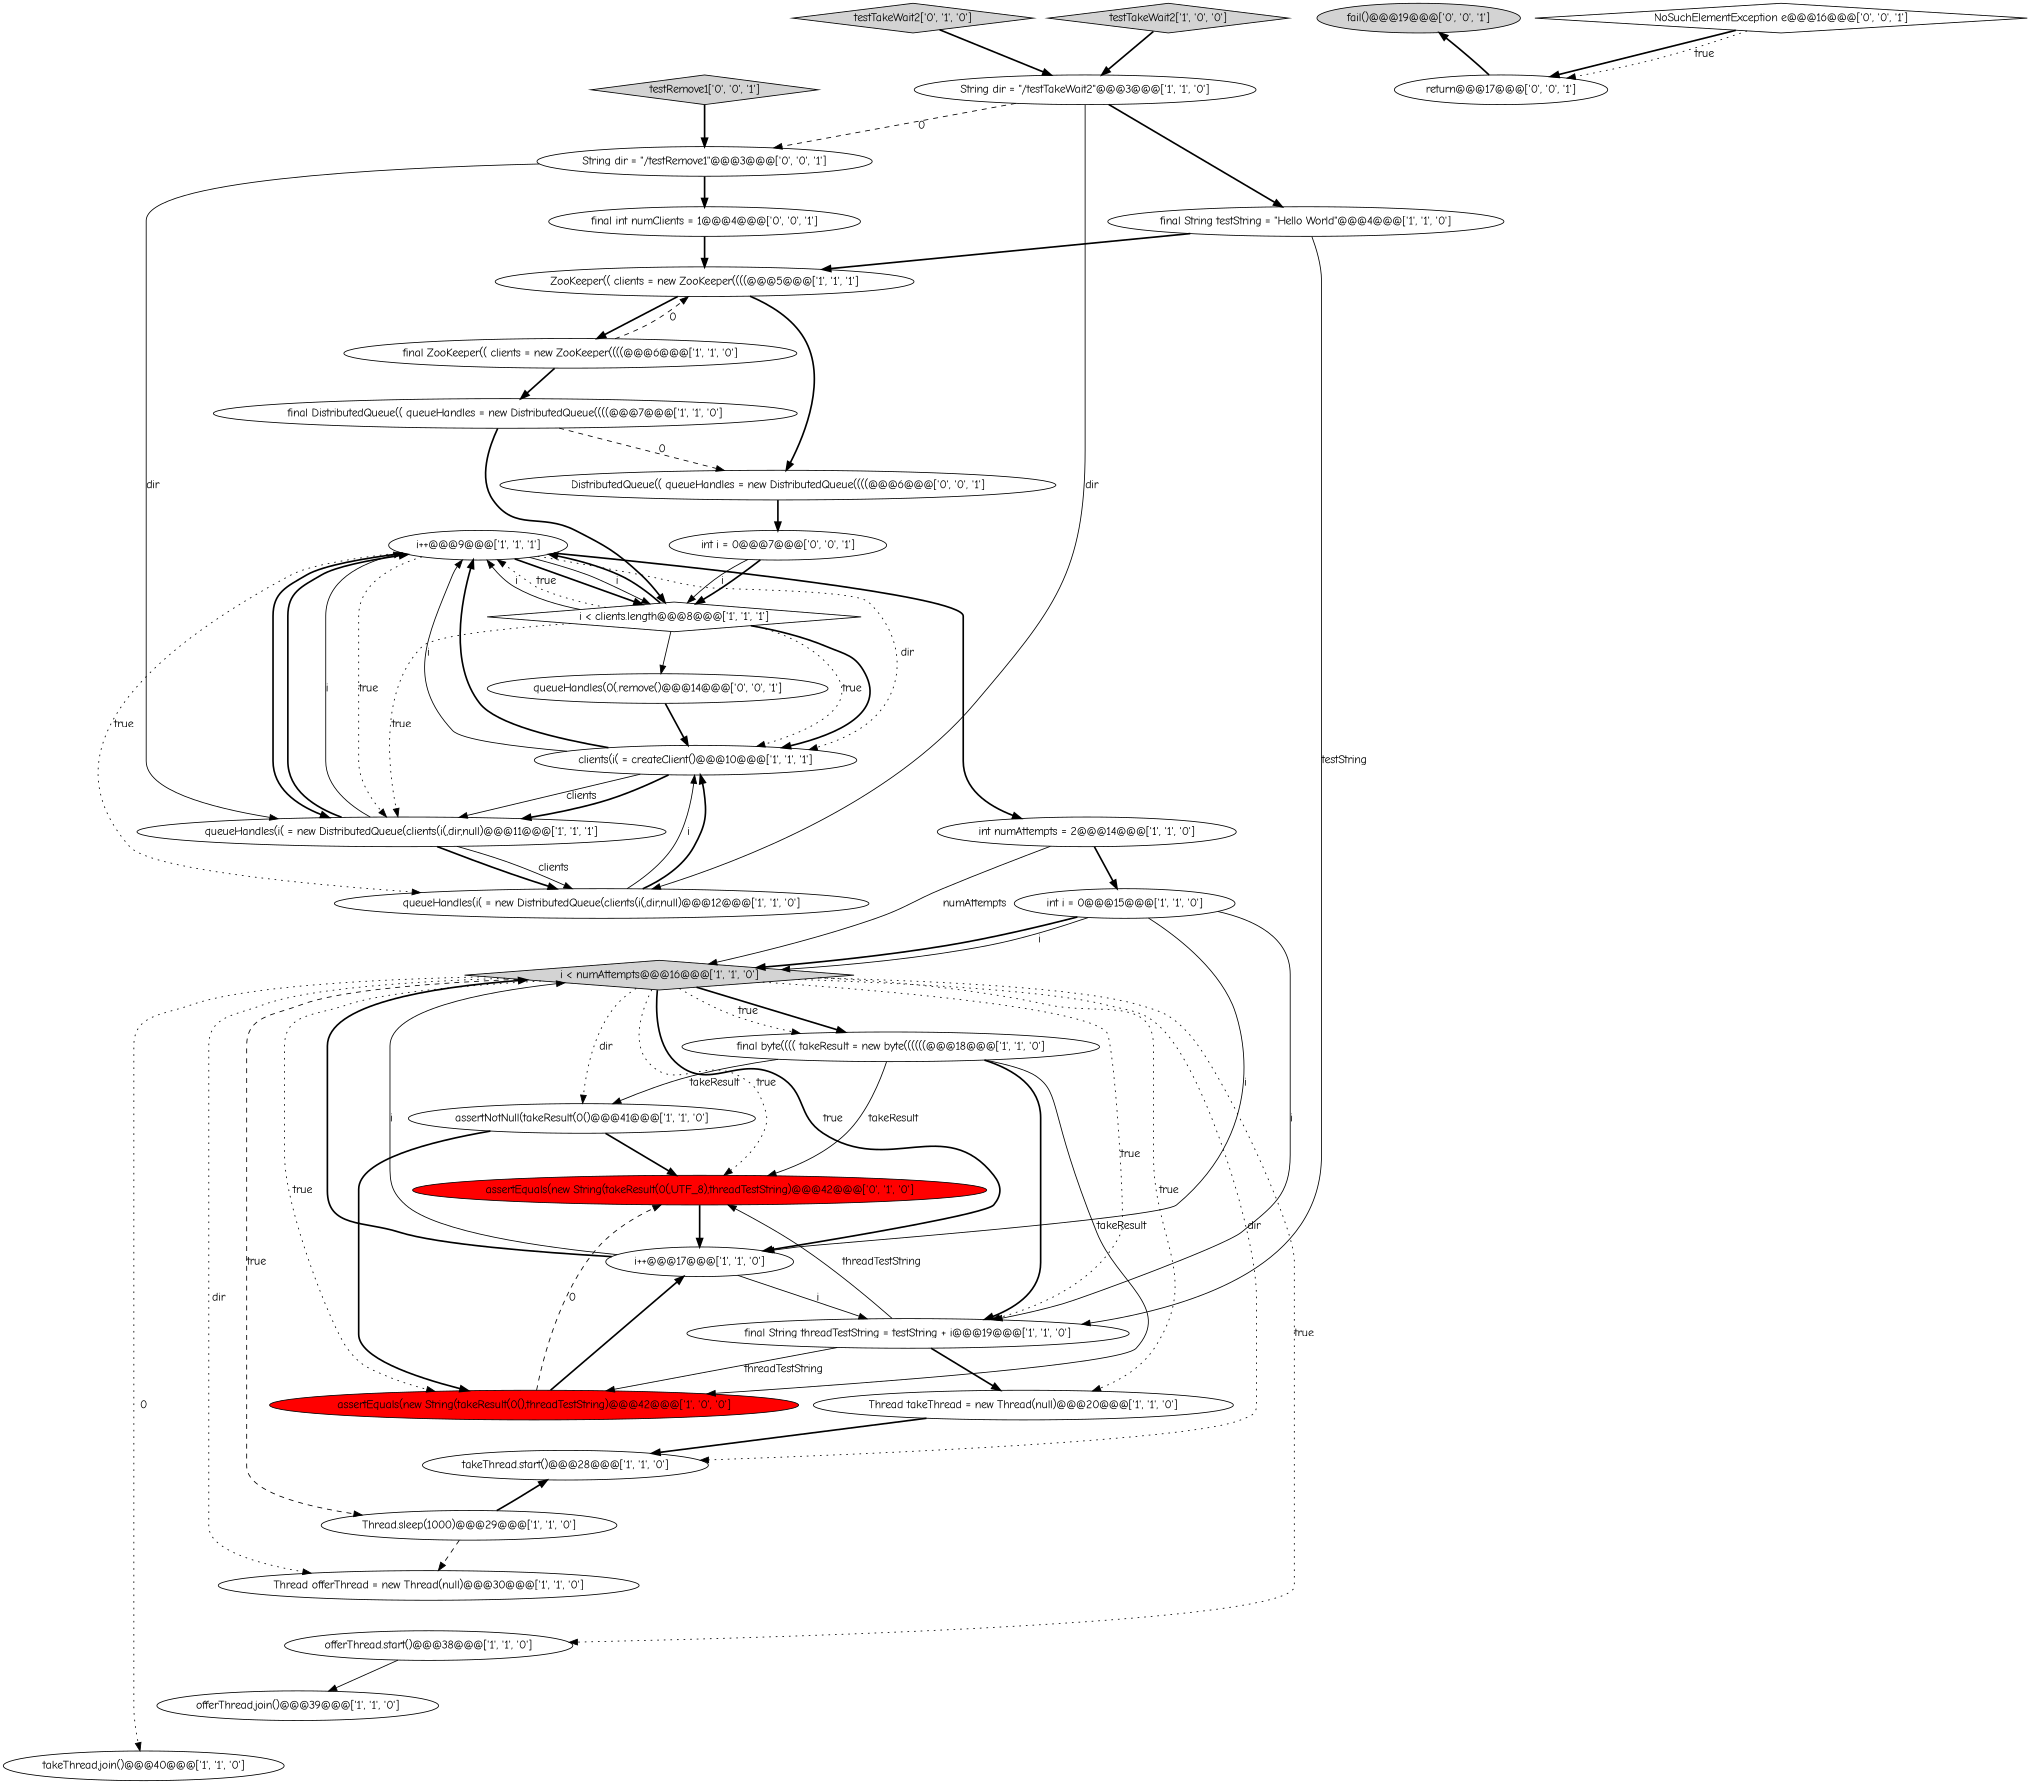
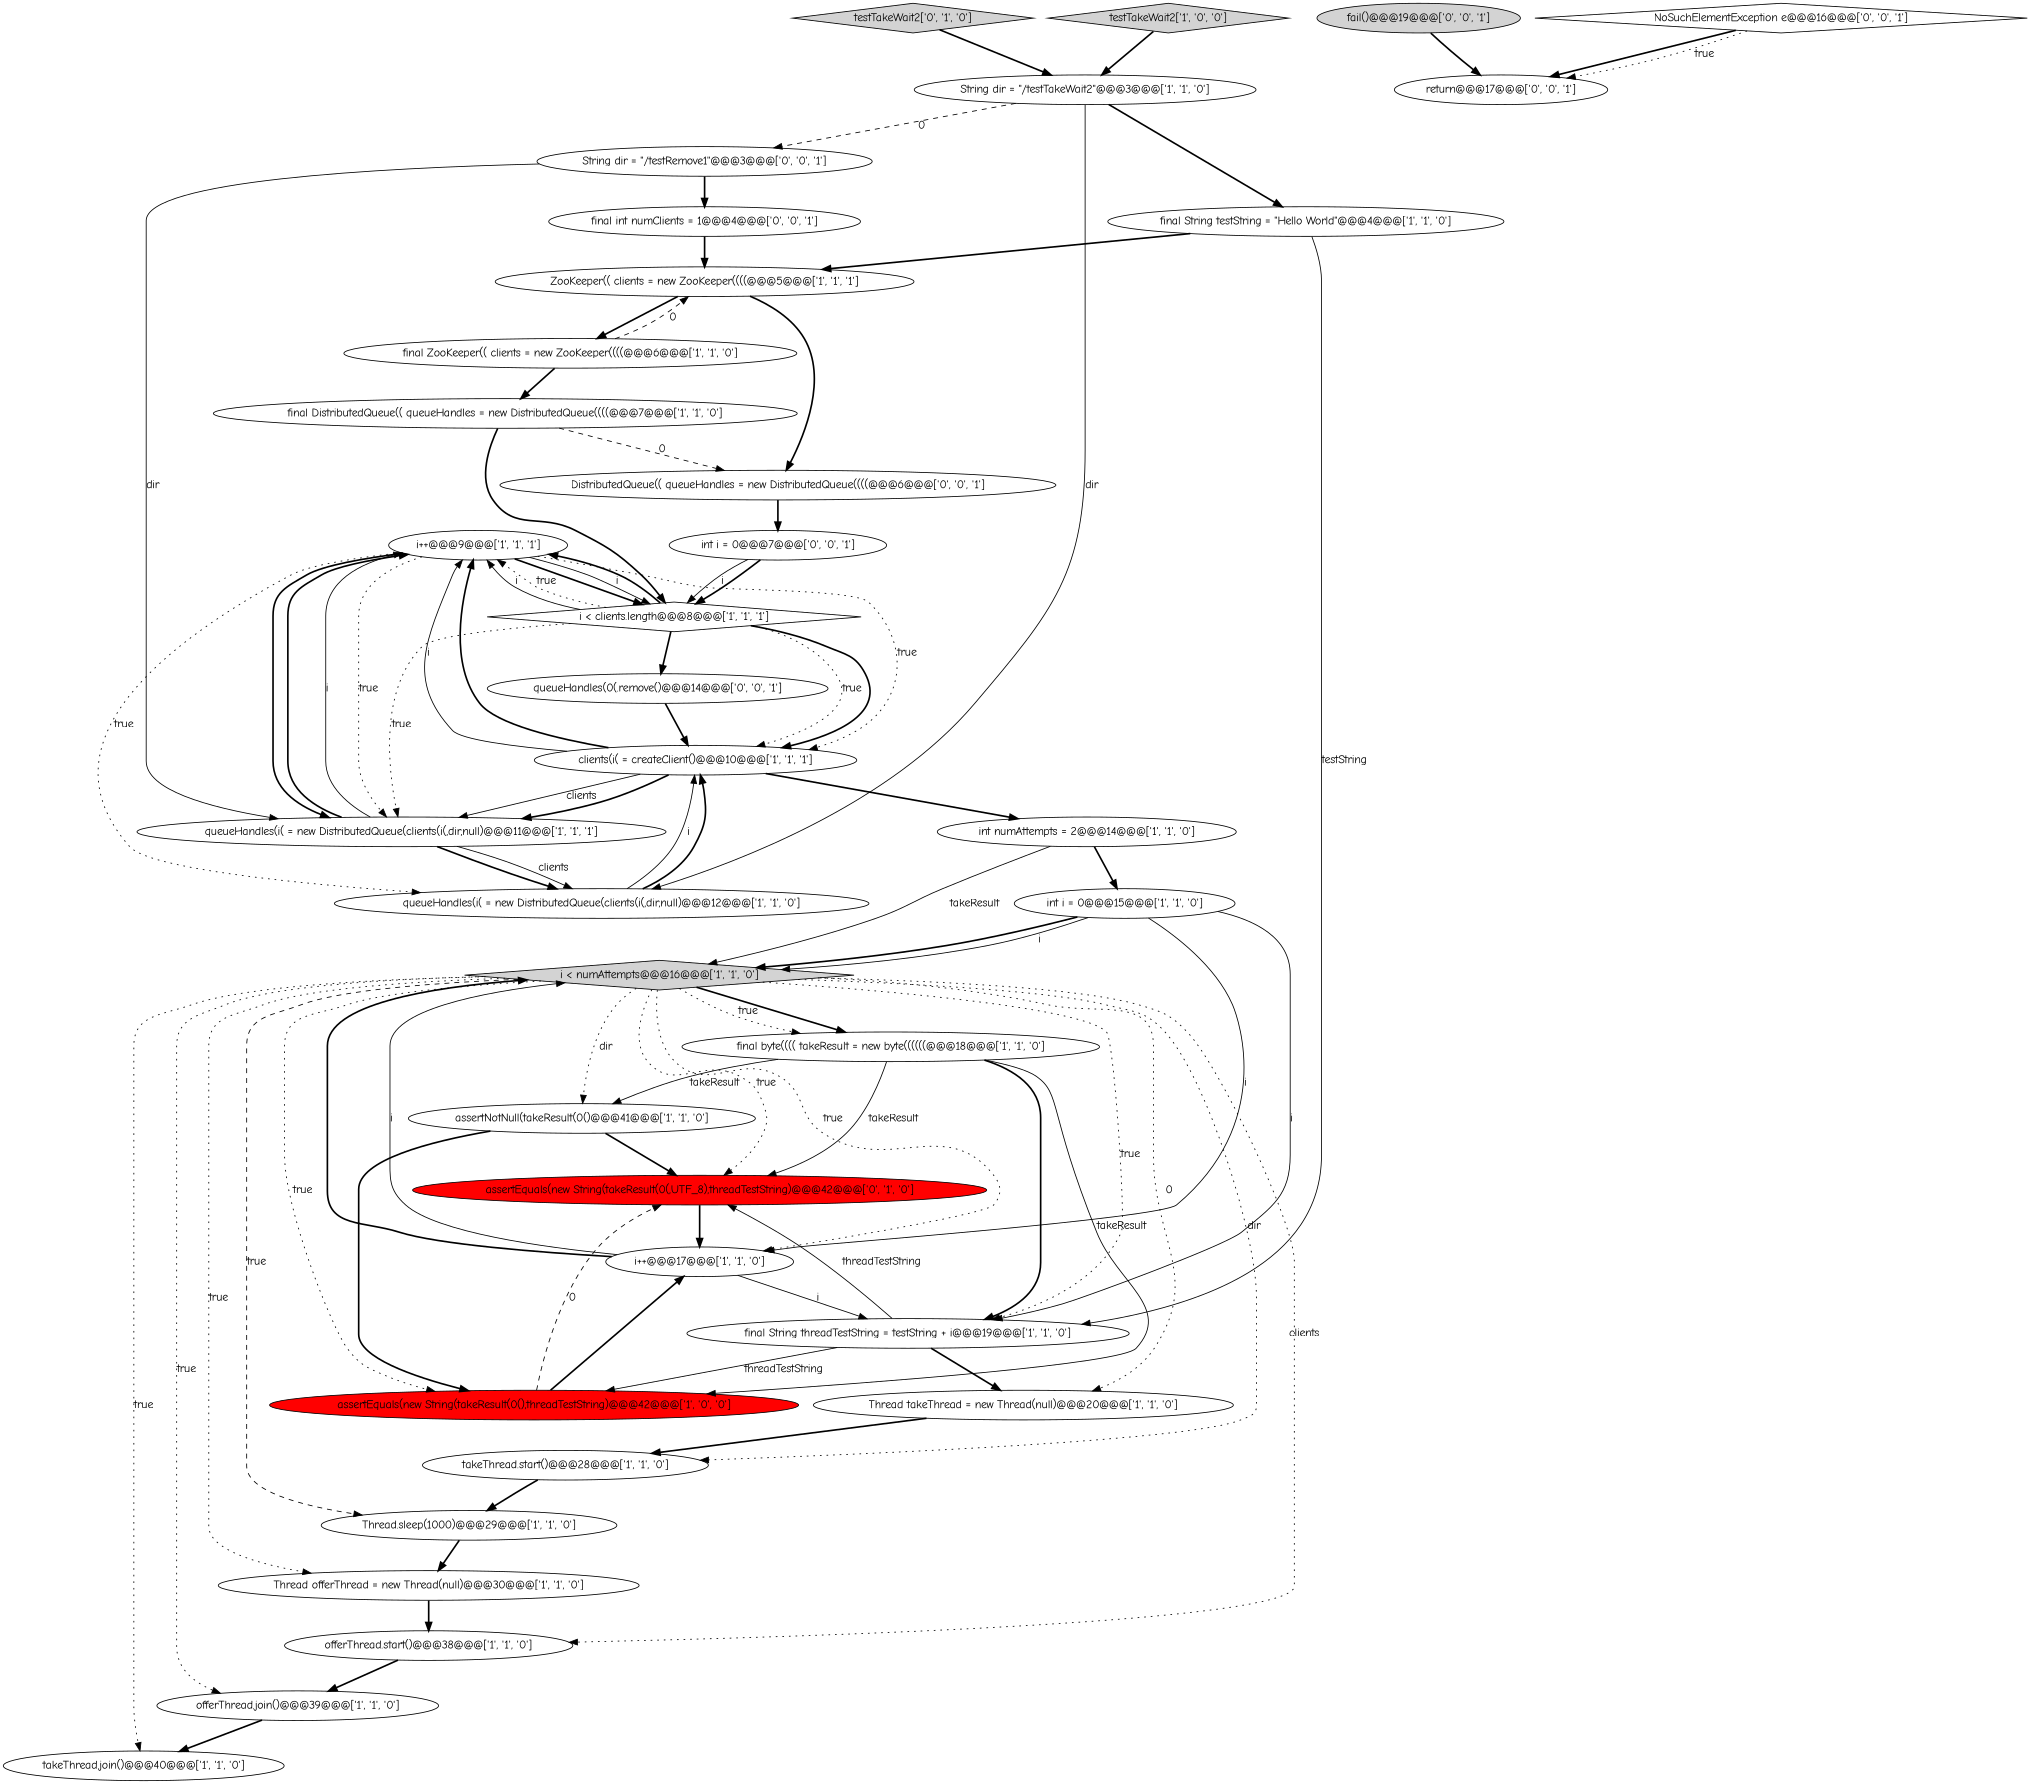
(1468, 56) -> (1452, 52)
(705, 90) -> none
(871, 591) -> (888, 795)
(667, 649) -> (667, 649)
(907, 653) -> (907, 653)
(975, 904) -> (975, 904)
(912, 1148) -> (912, 1148)
(1169, 1190) -> (1169, 1190)
none -> (177, 1211)
(219, 1298) -> (219, 1298)
(1304, 1333) -> (1304, 1333)
(144, 1405) -> (144, 1405)
(519, 1498) -> (516, 1493)
(451, 1552) -> (451, 1552)
none -> (429, 1611)
(367, 1674) -> (367, 1674)
none -> (225, 1734)
